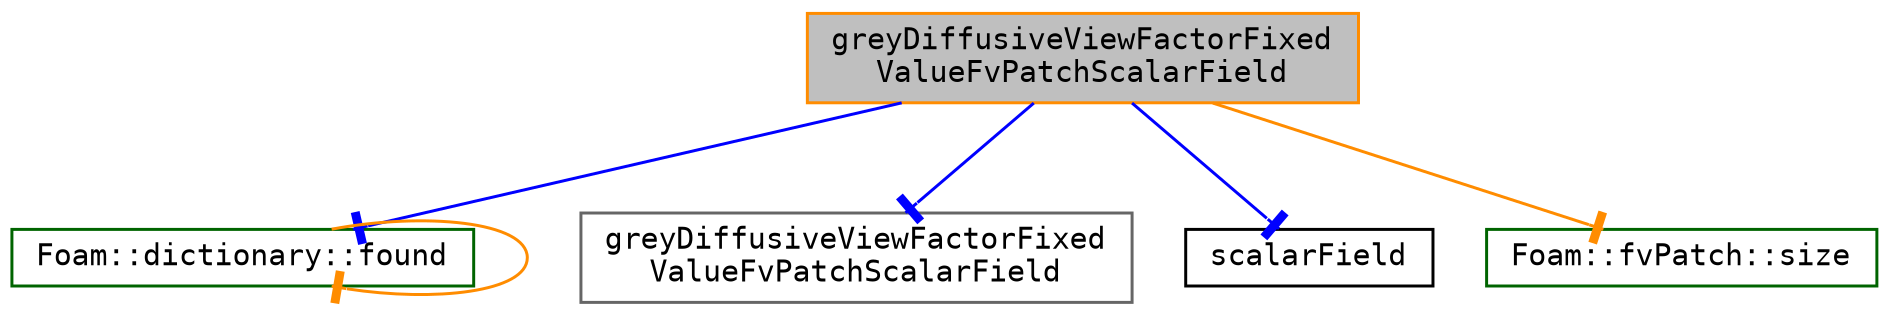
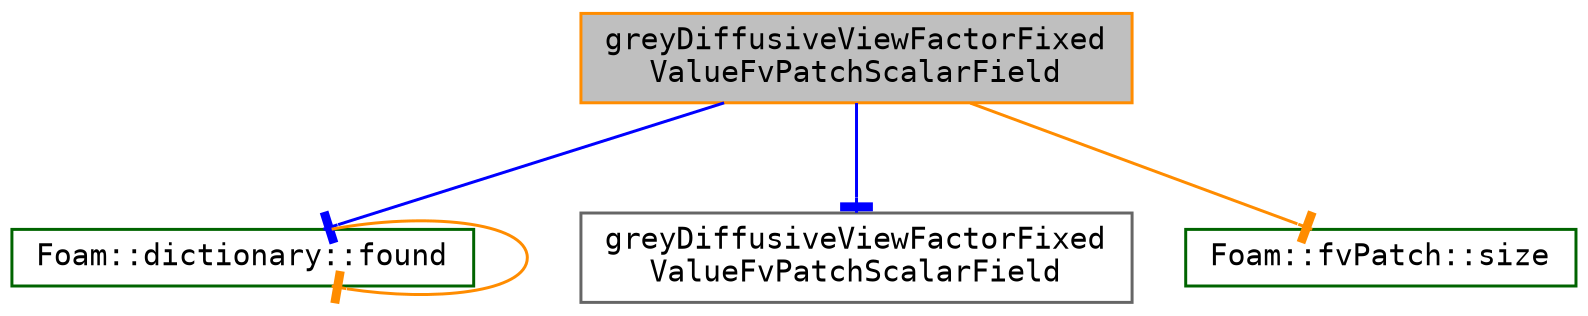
(1309, 258) -> none
